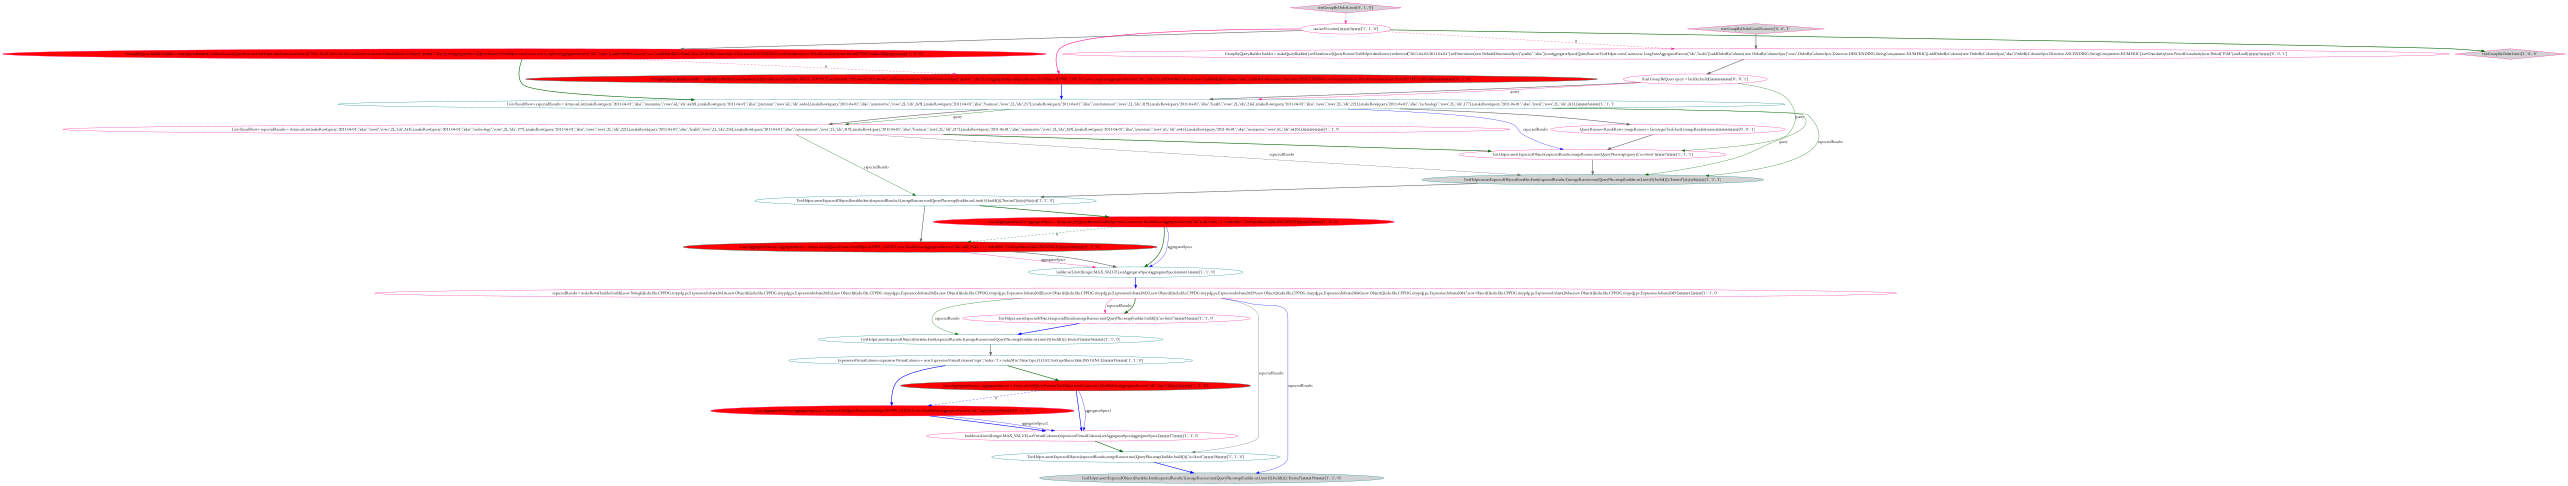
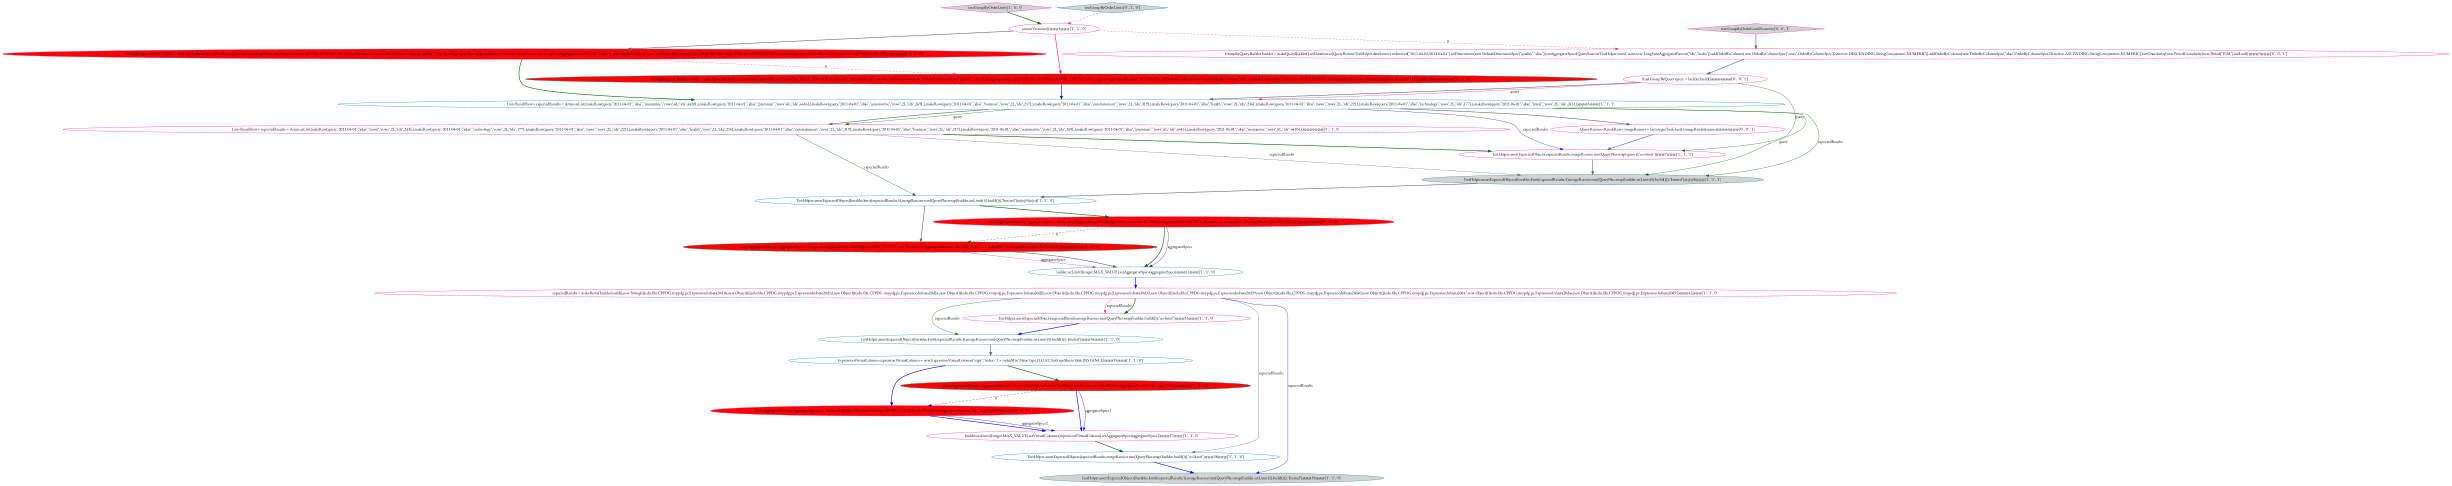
(1346, 8) -> (1112, 8)
(1936, 39) -> (1023, 17)
